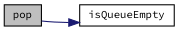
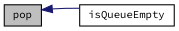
(55, 22) -> (66, 8)
